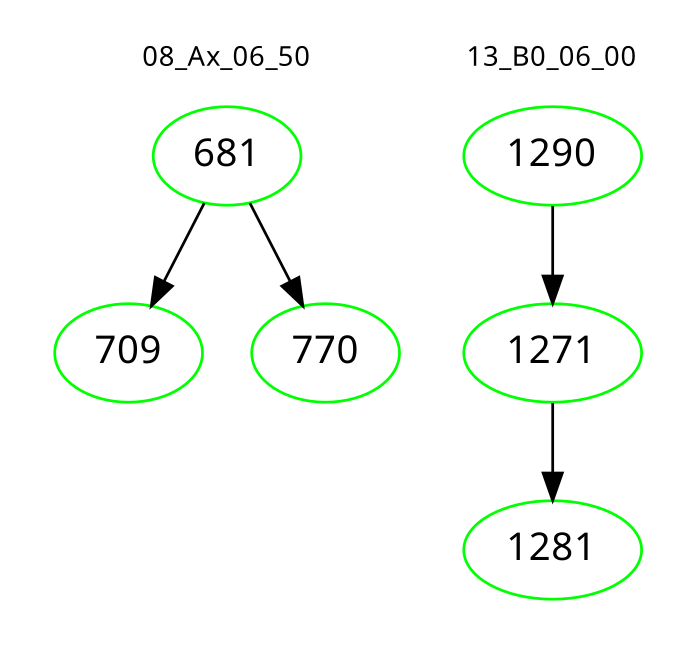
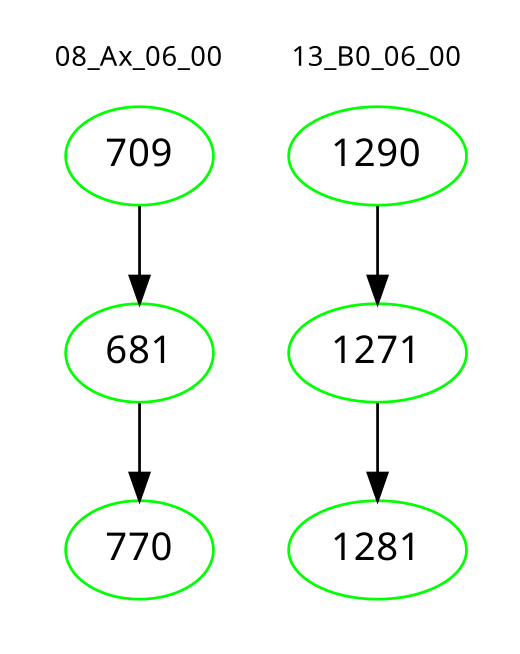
(227, 59) -> (140, 59)
(184, 242) -> (140, 241)
